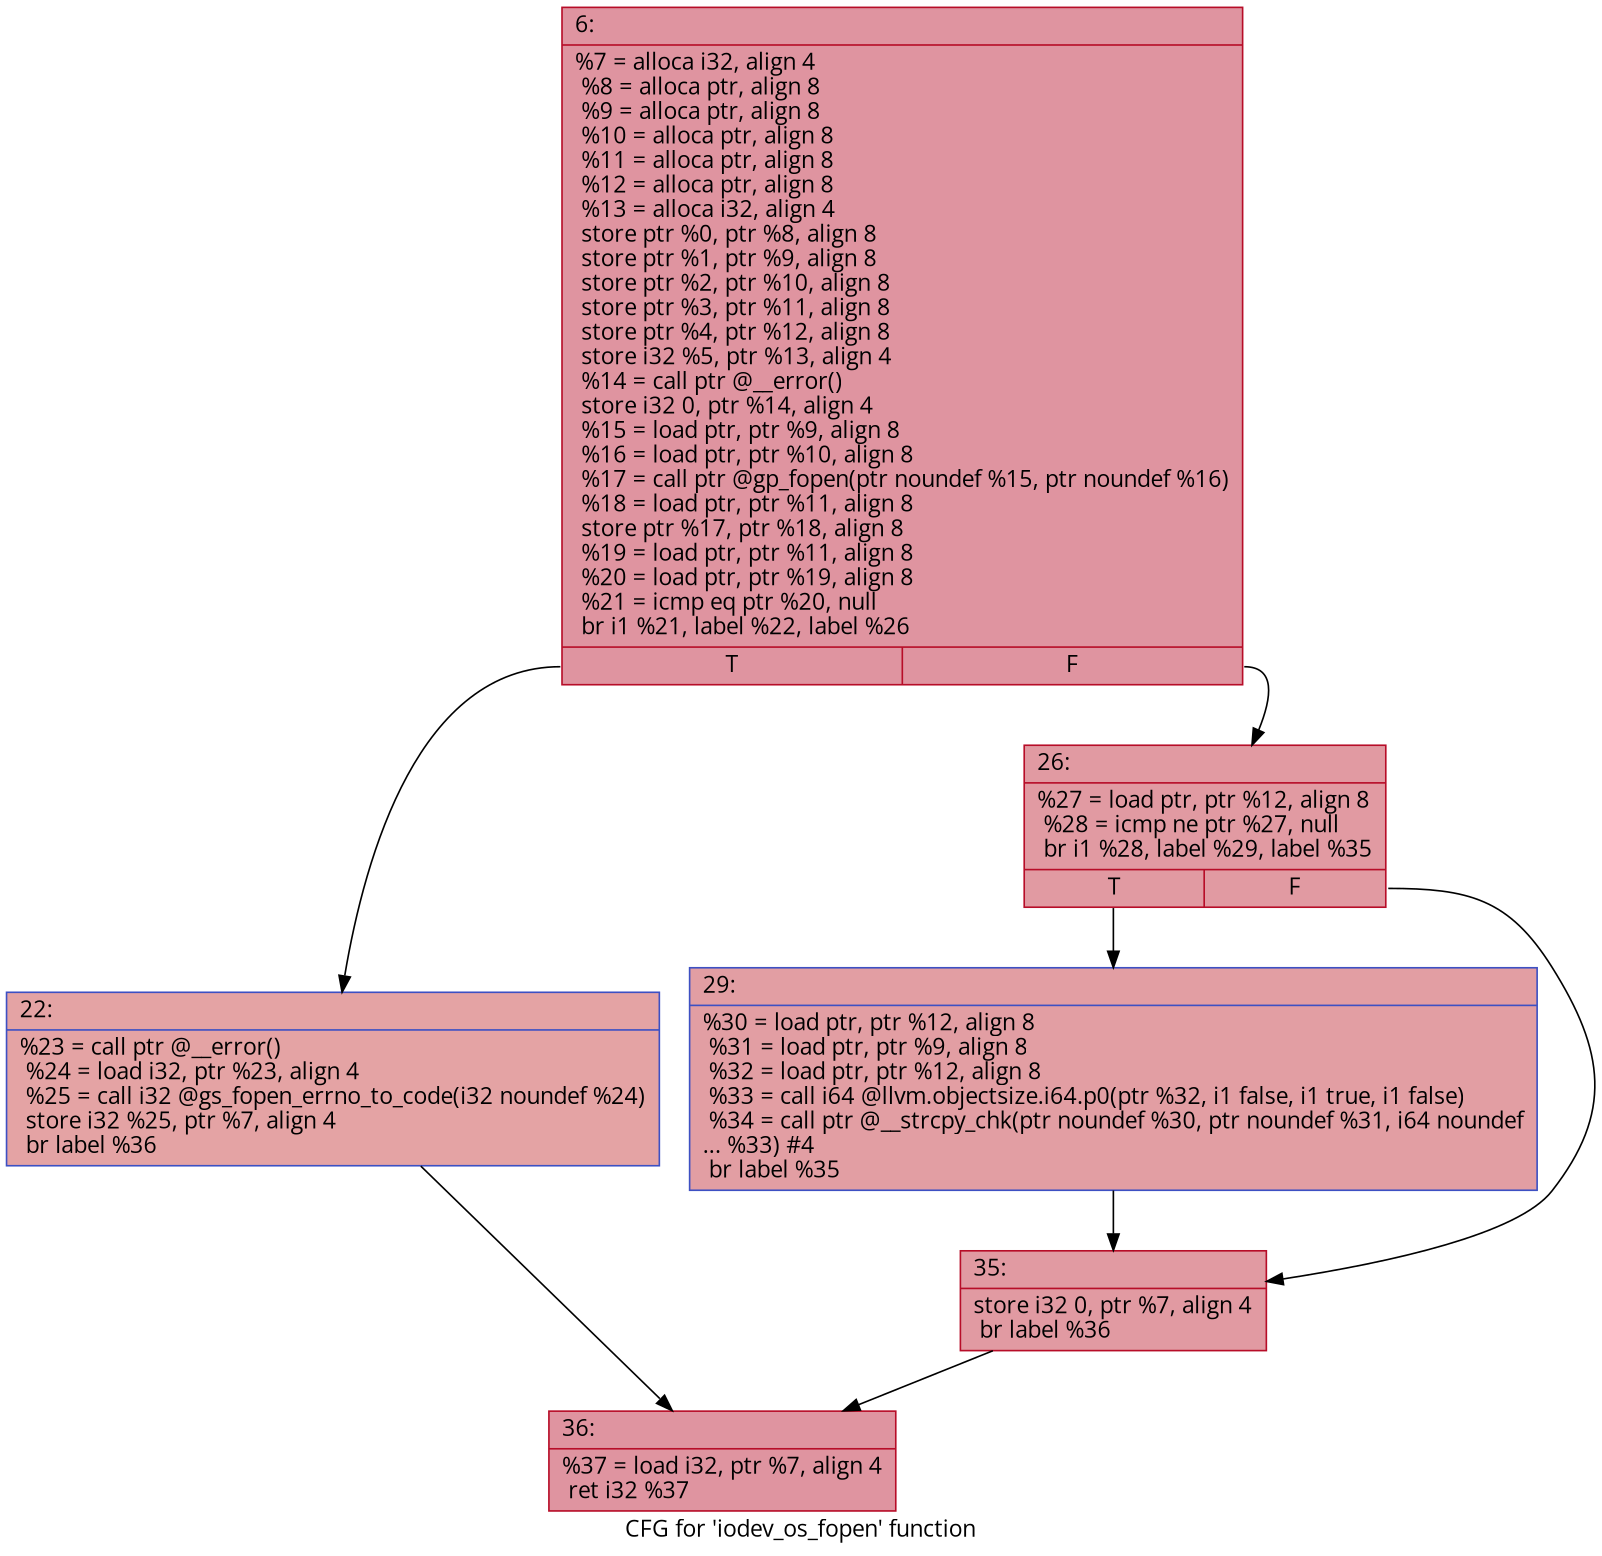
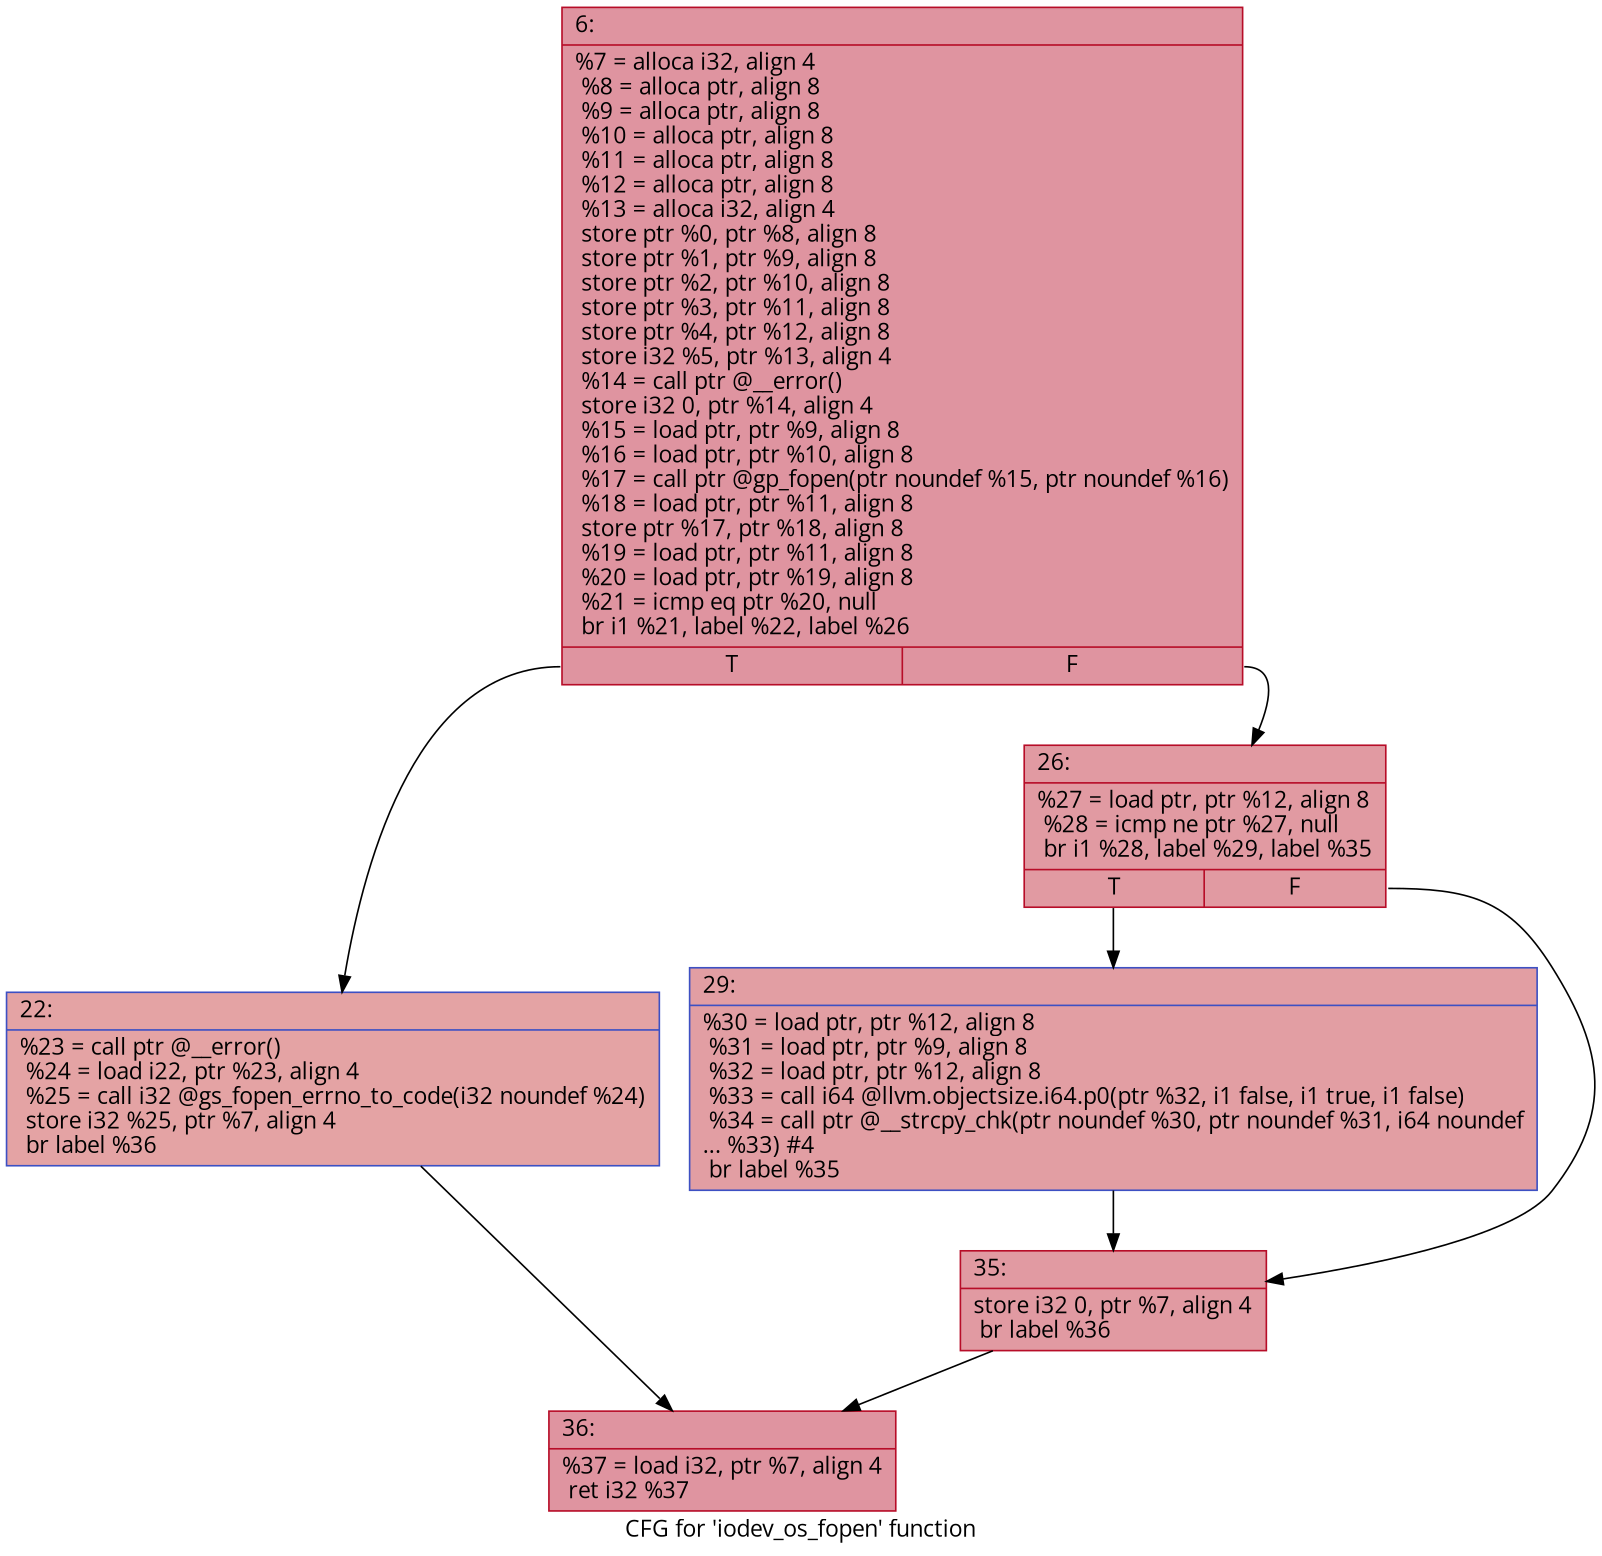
(190, 1072) -> (190, 1072)
